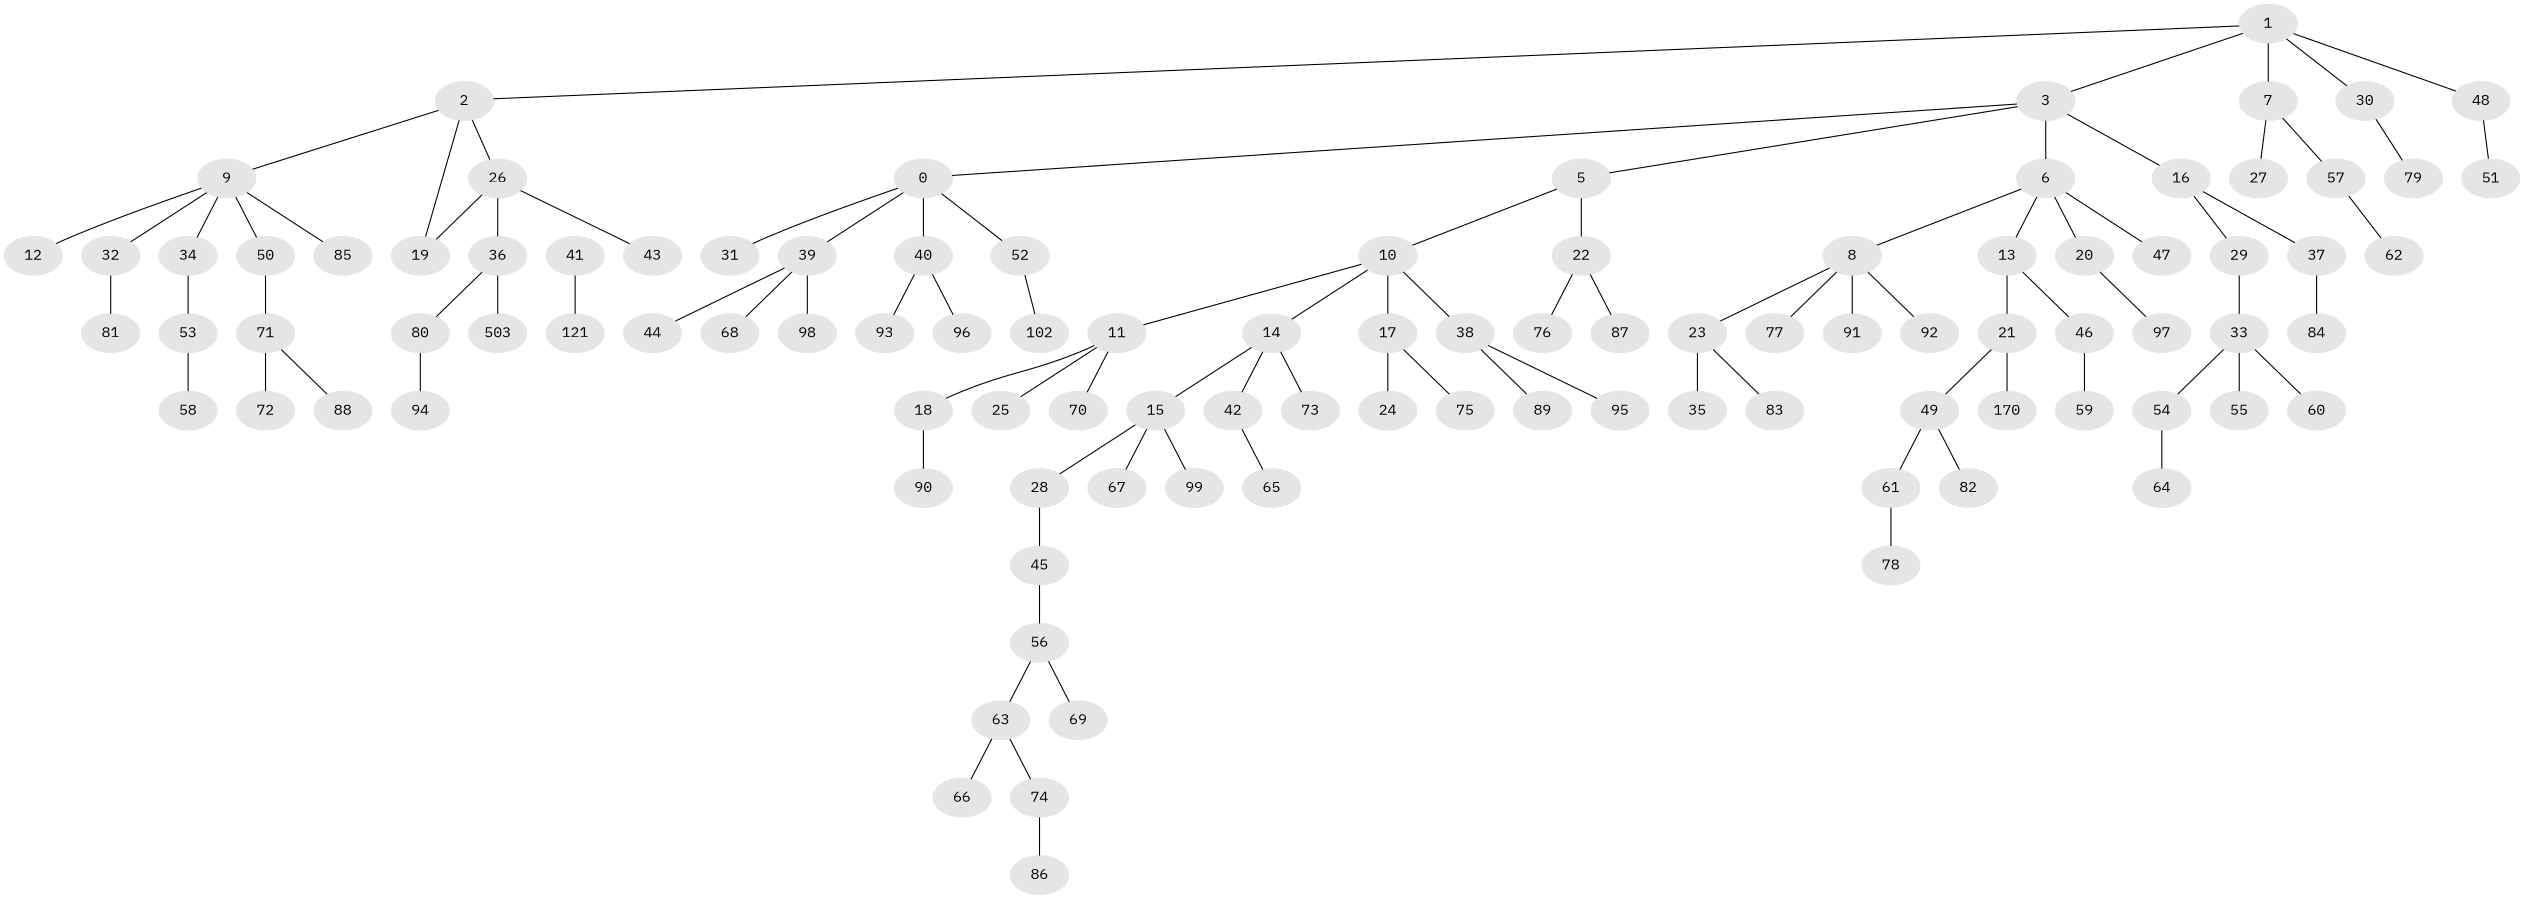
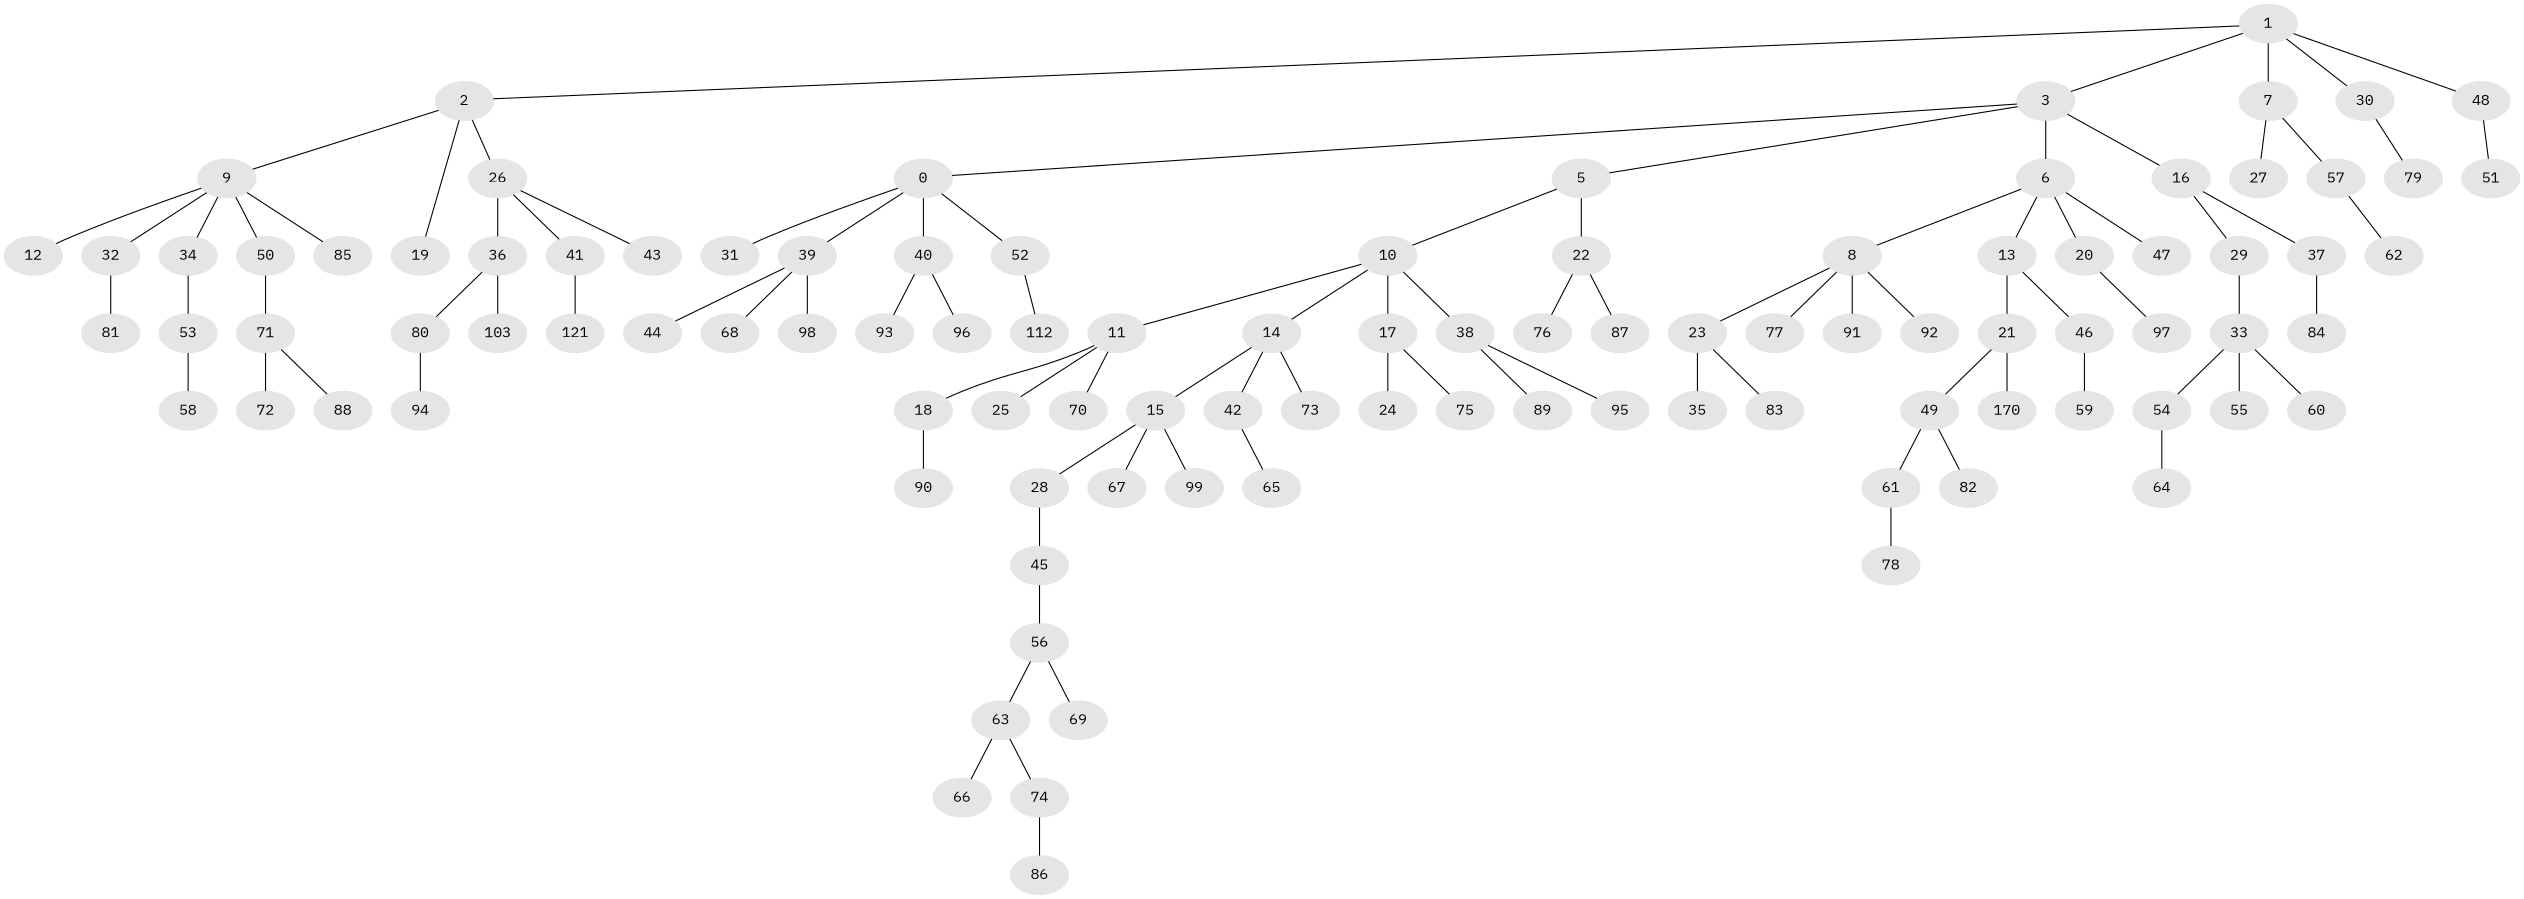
(459, 217) -> (536, 217)
(498, 333) -> (498, 333)
(1040, 333) -> (1040, 333)
